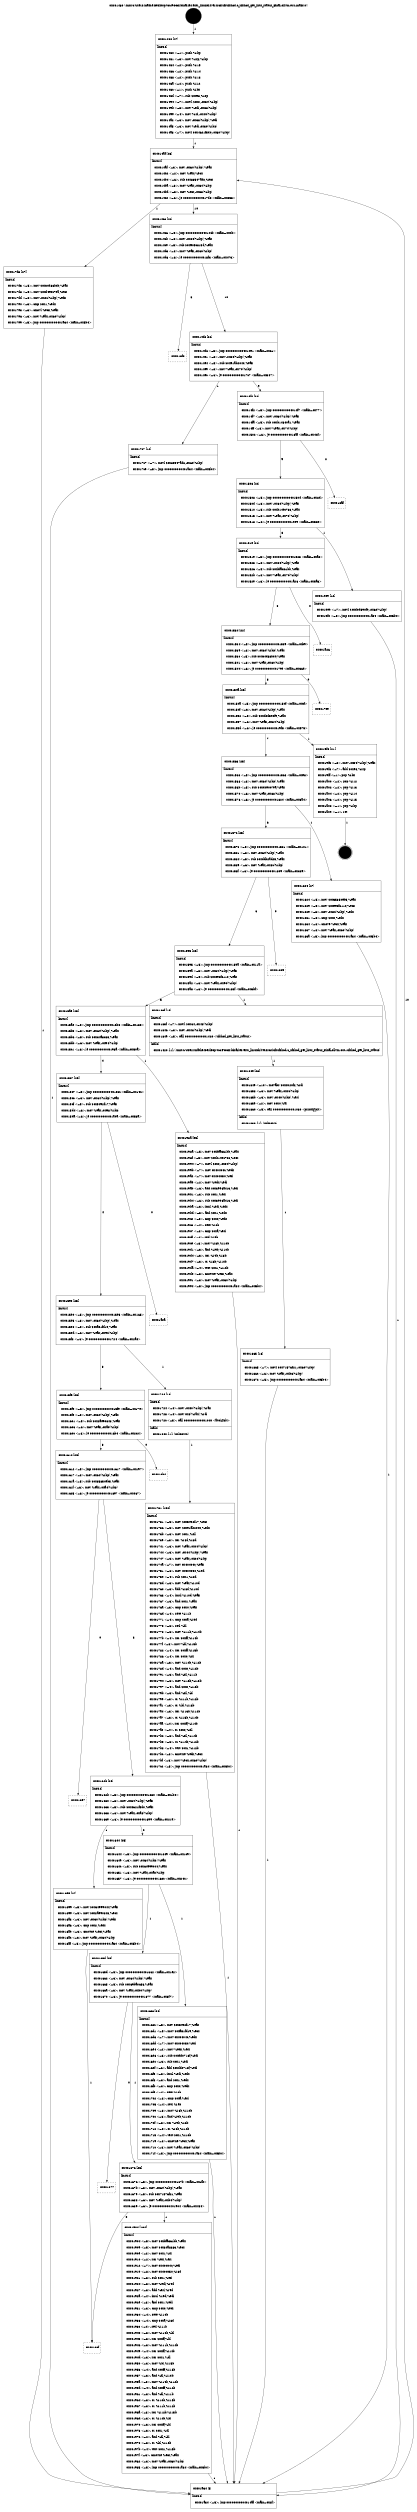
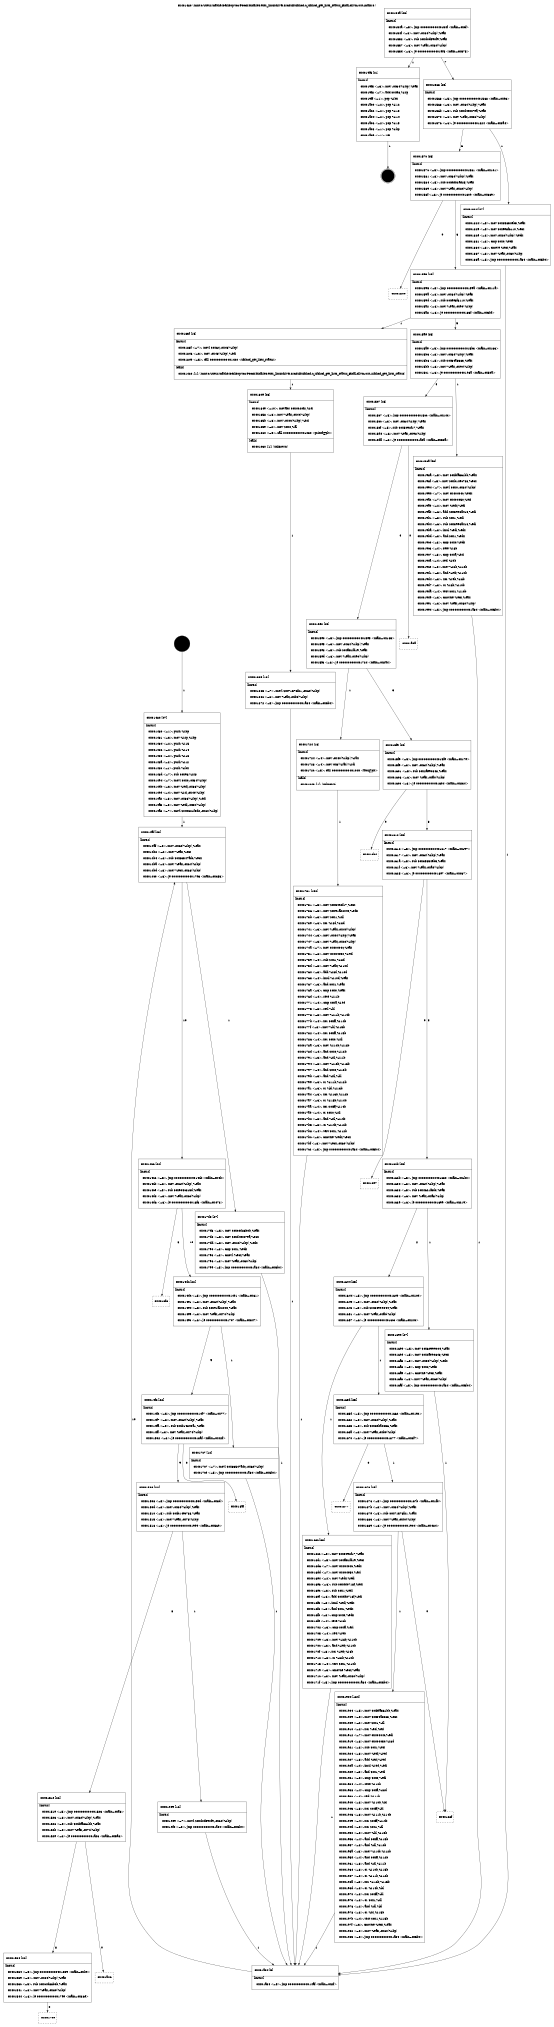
(266, 679) -> none
